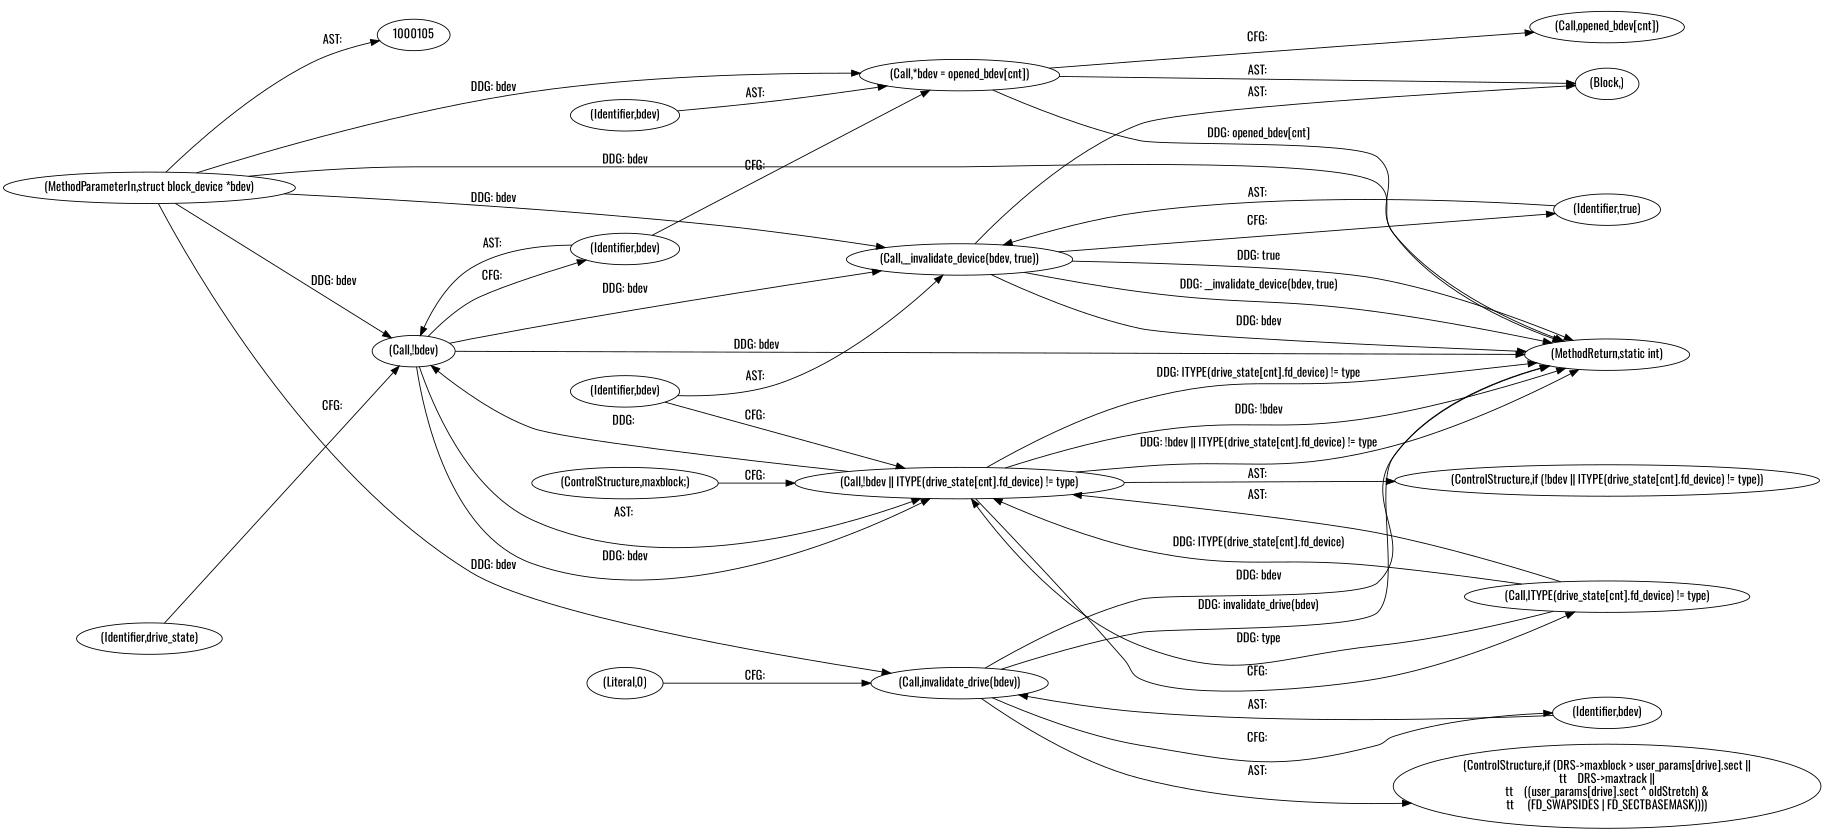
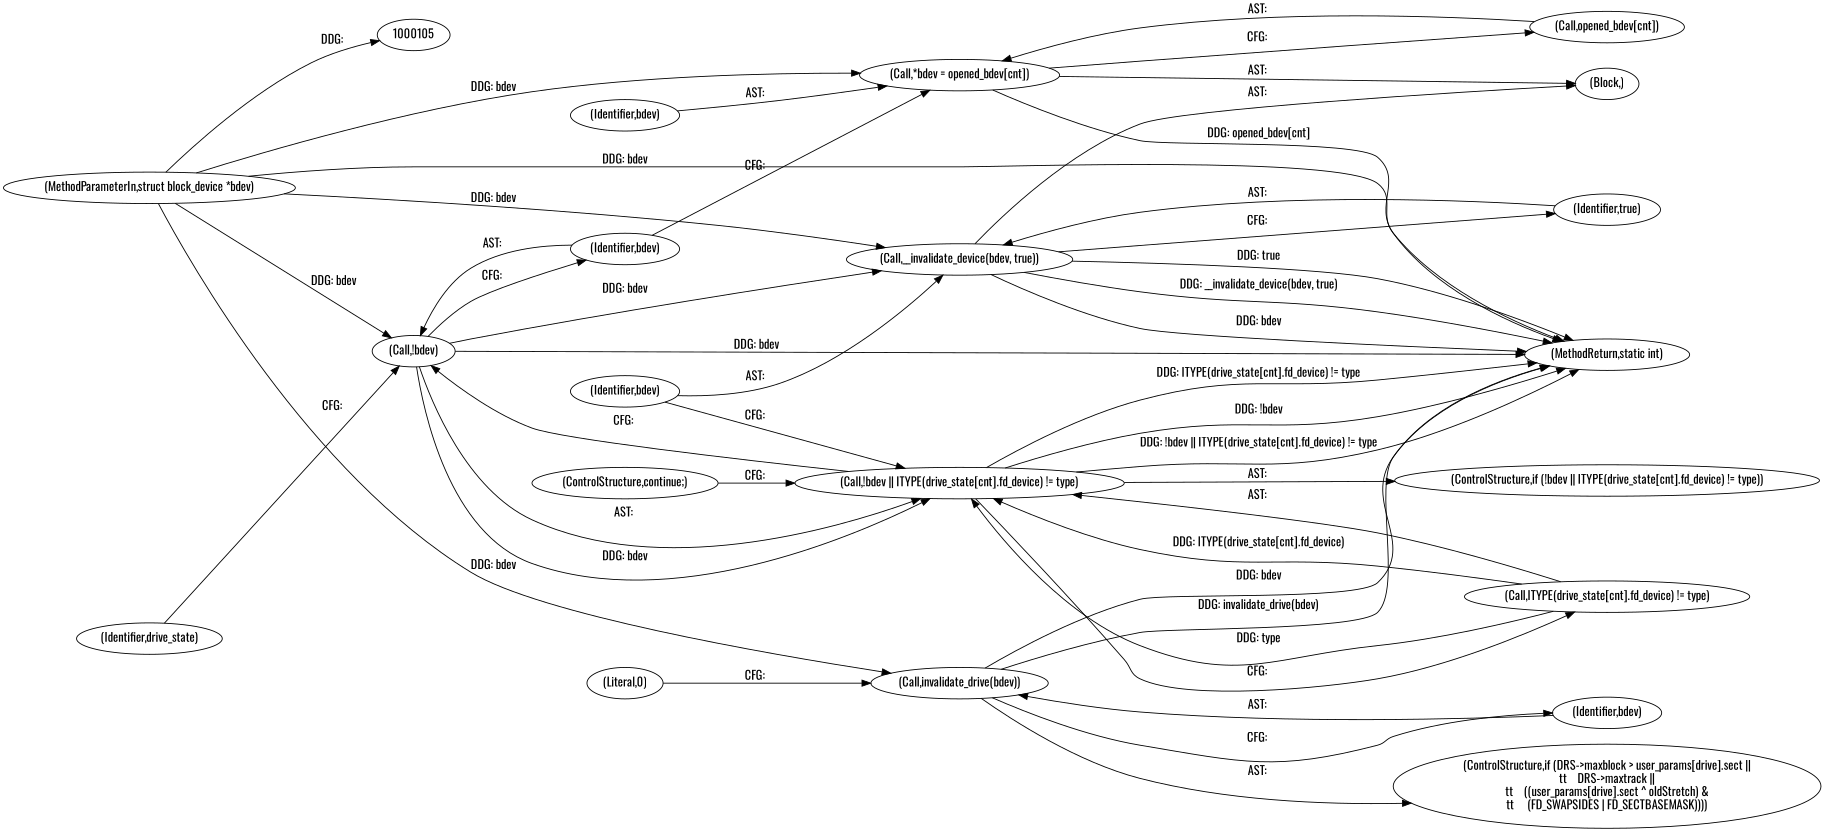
none -> (1271, 18)
(334, 41) -> (334, 41)
(625, 422) -> (625, 422)
(625, 483) -> (625, 483)
